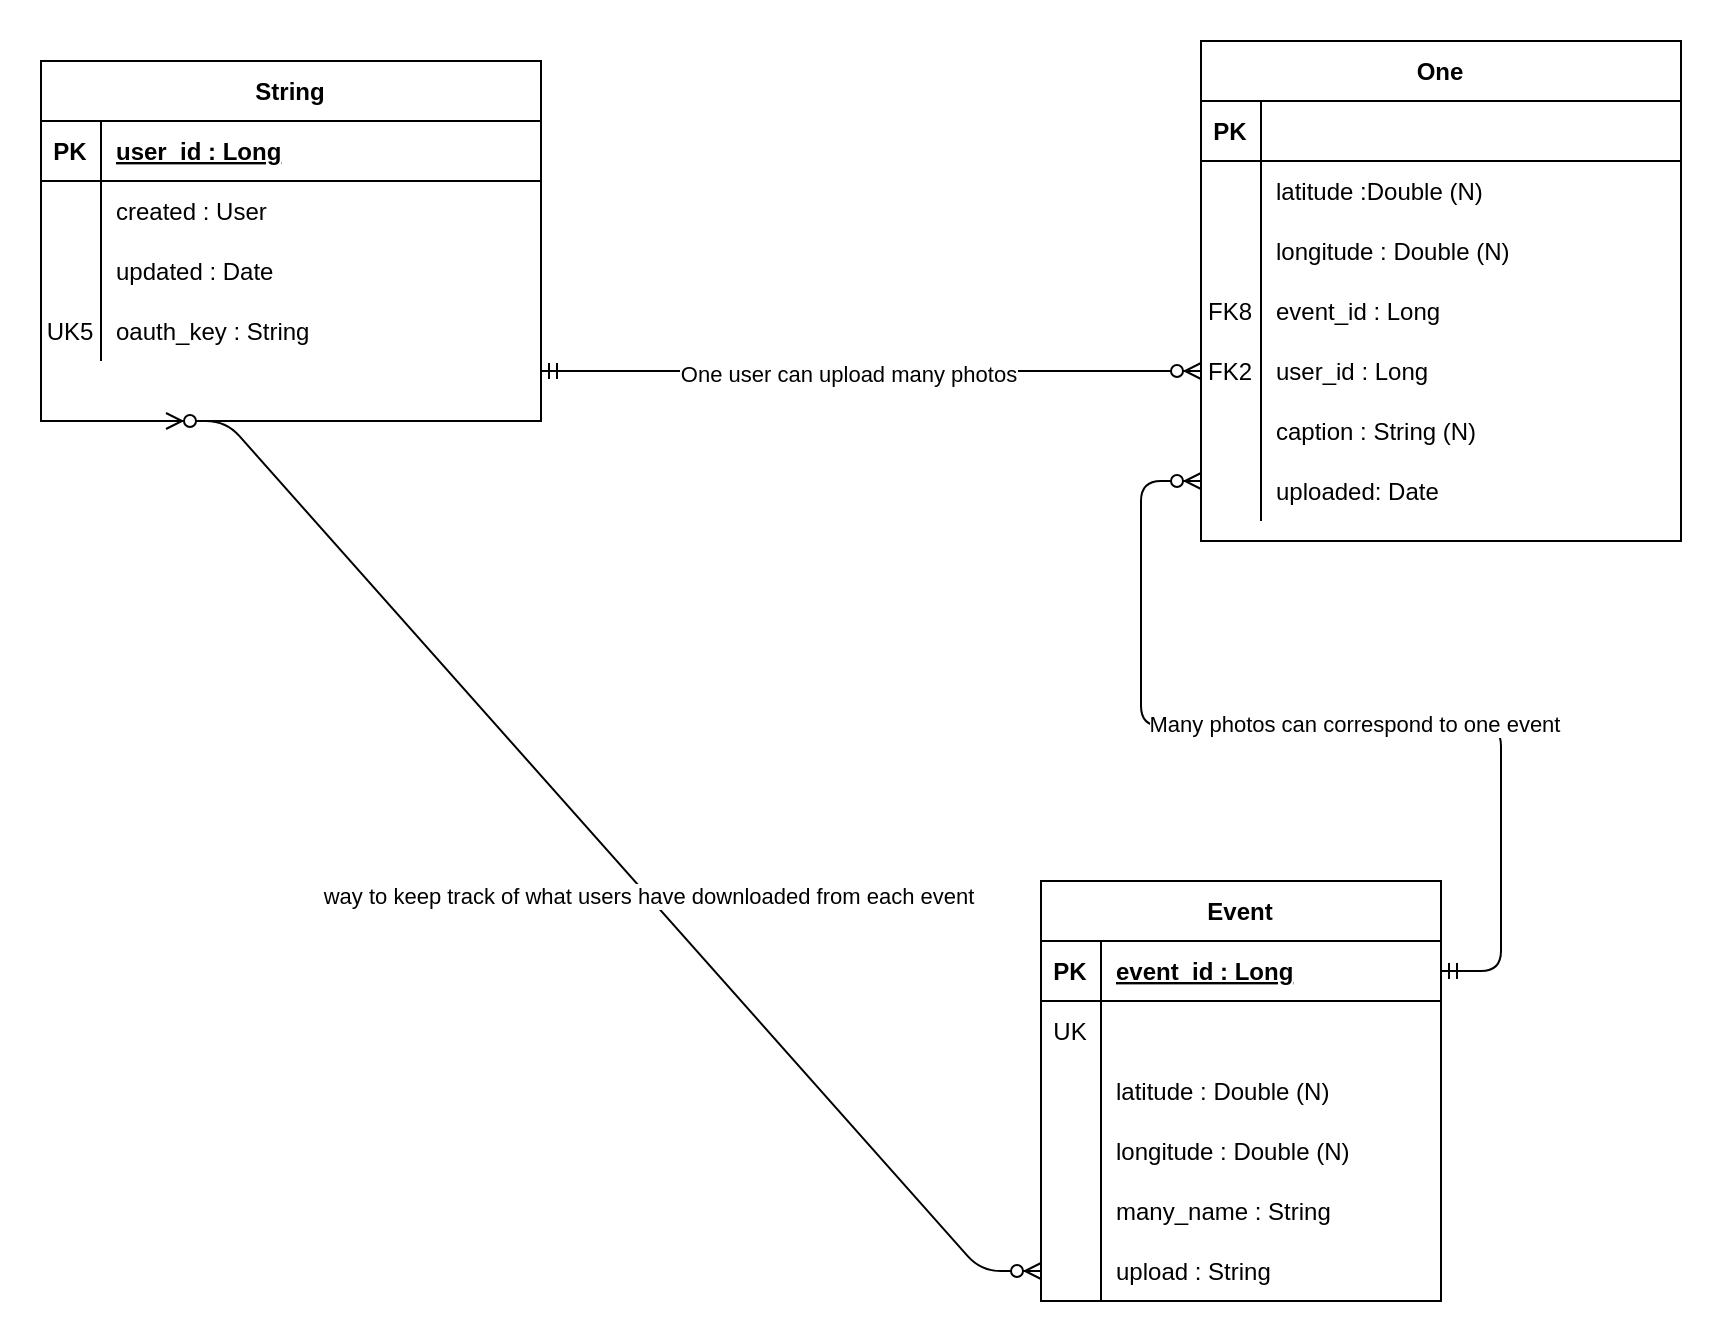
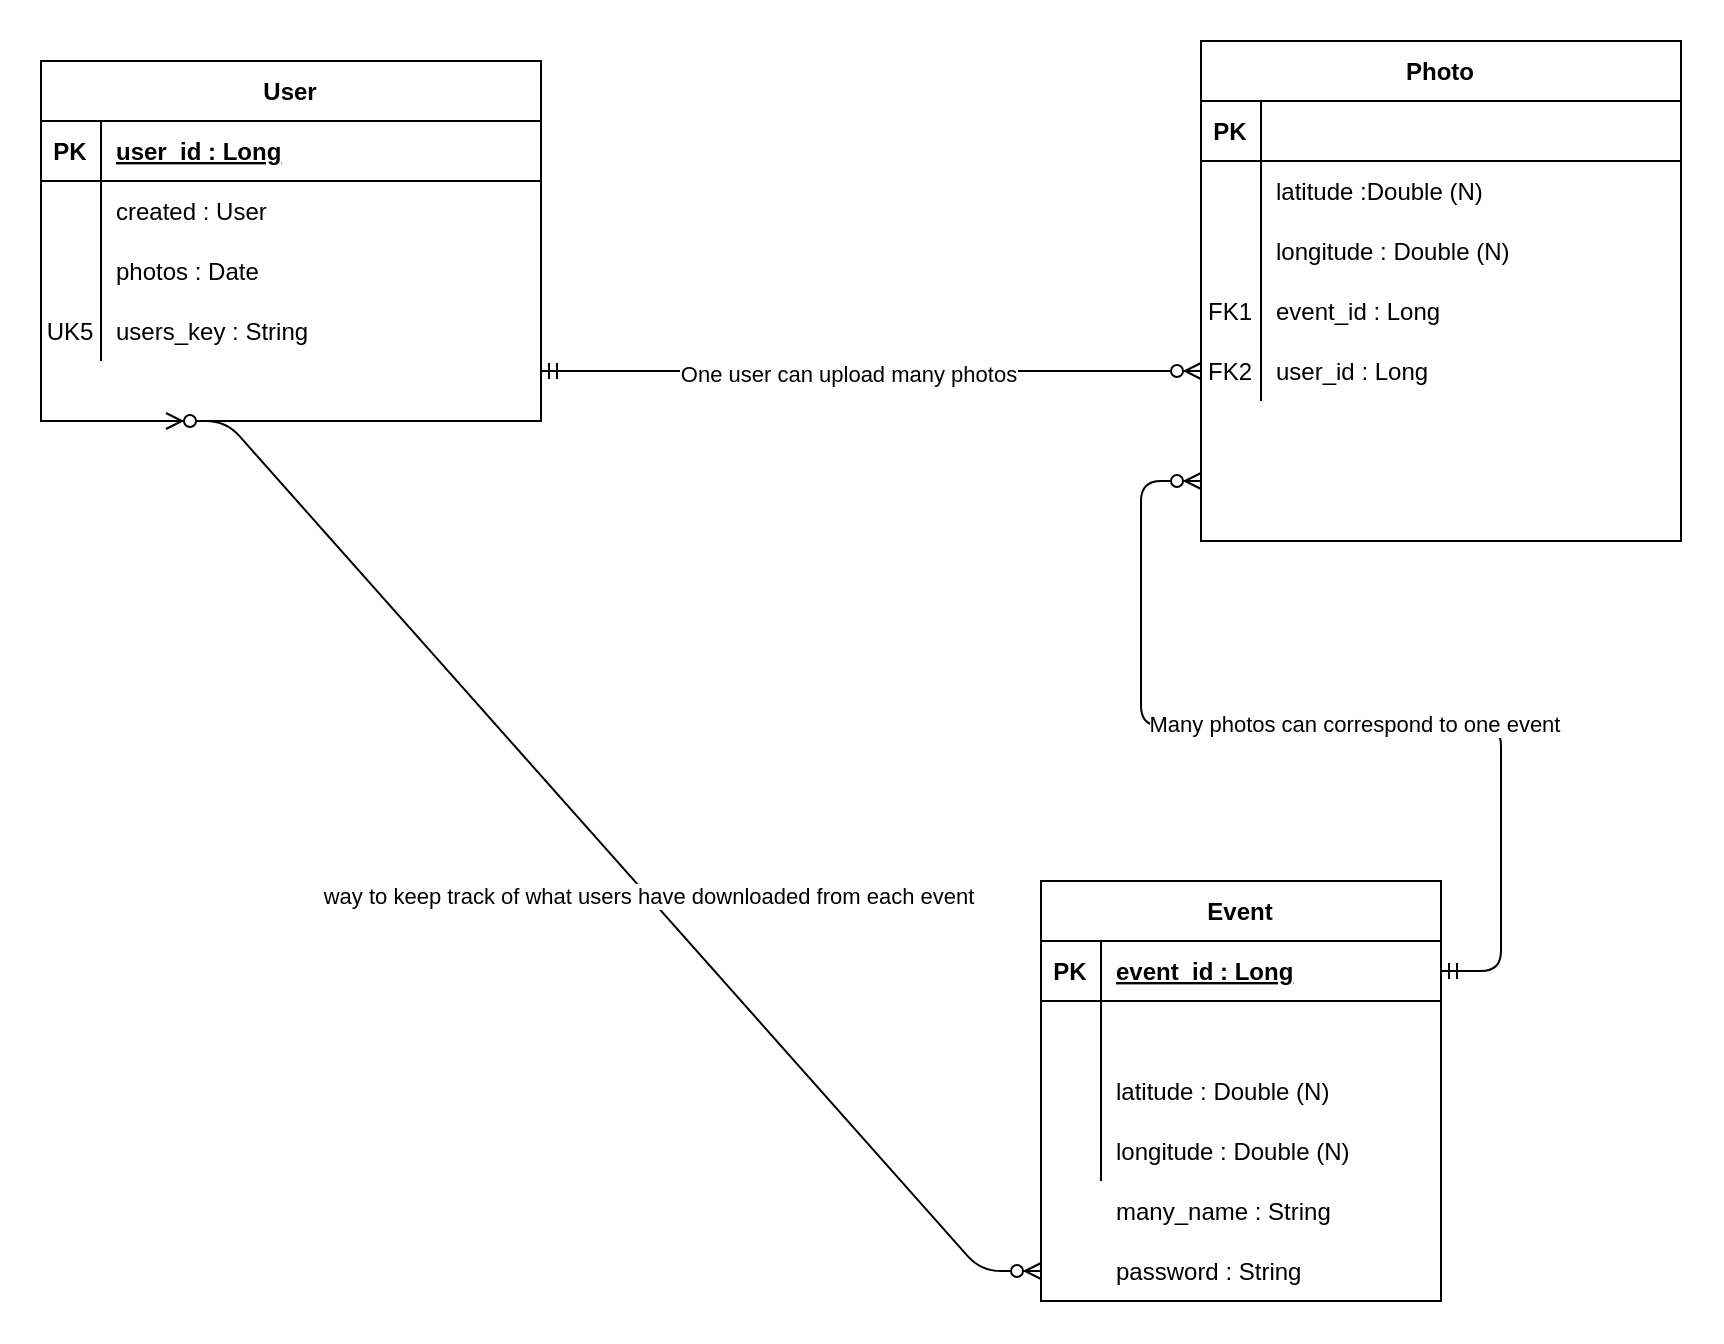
(1440, 72) -> (1440, 72)
(290, 92) -> (290, 92)
(201, 272) -> (194, 272)
(1230, 312) -> (1230, 312)
(224, 332) -> (224, 332)
(1471, 431) -> none
(1471, 491) -> none
(1071, 1031) -> none
(1201, 1272) -> (1218, 1272)
